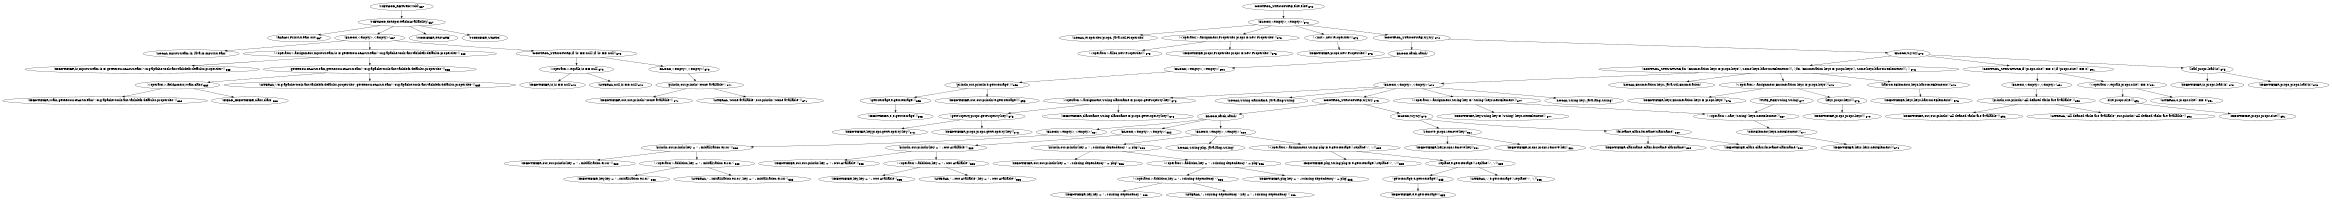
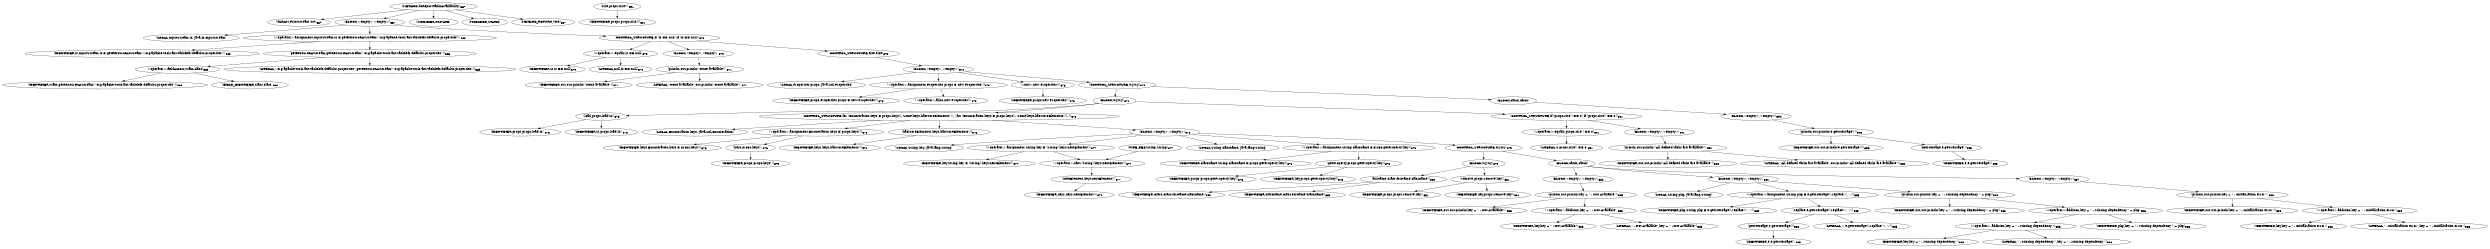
(402, 13) -> (488, 14)
none -> (761, 46)
(2122, 92) -> none
(1783, 116) -> (1129, 163)
